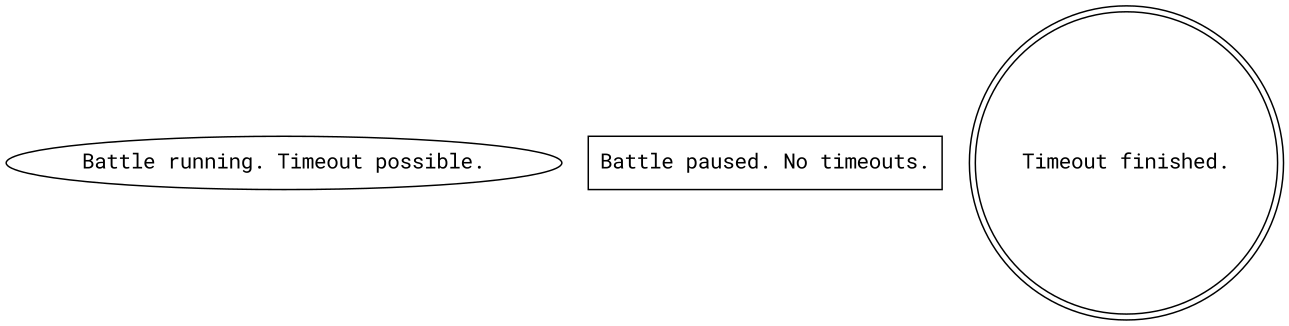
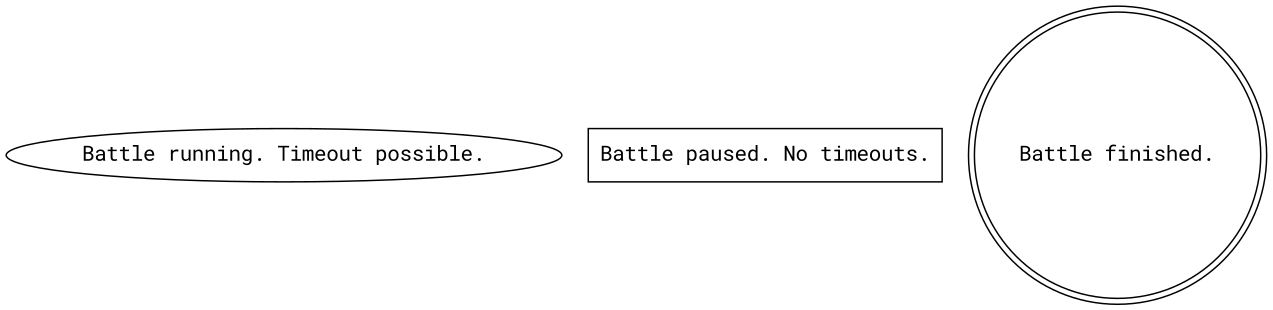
(1126, 163) -> (1118, 155)
